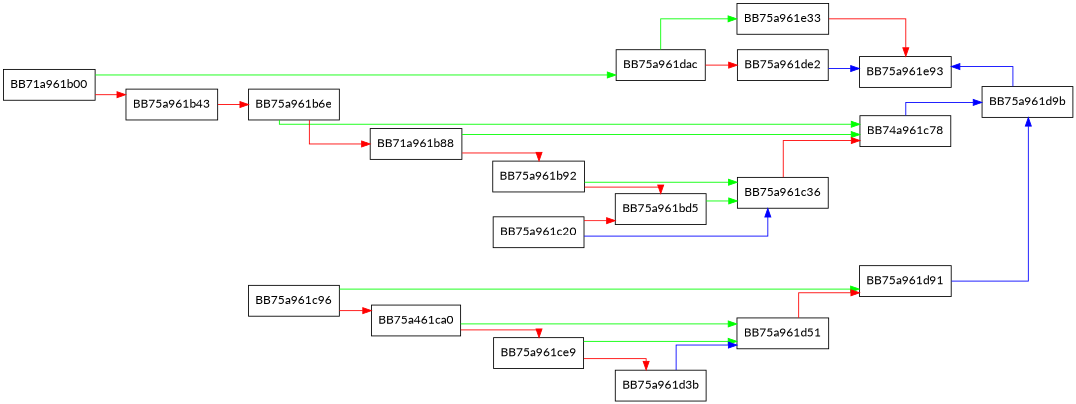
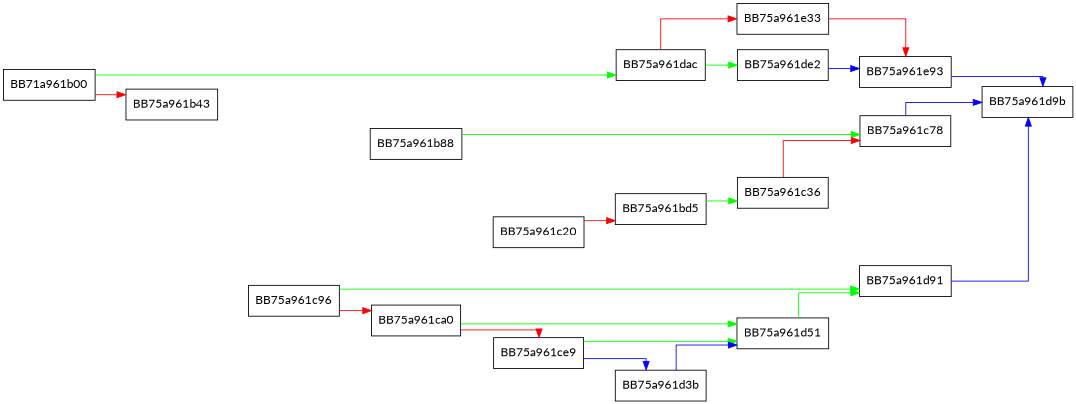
(679, 19) -> (679, 19)
(717, 65) -> (717, 65)
(996, 67) -> (998, 77)
(294, 105) -> none
(905, 131) -> (905, 131)
(416, 144) -> (416, 144)
(539, 177) -> none
(686, 236) -> none
(799, 295) -> (799, 295)
(416, 320) -> (416, 320)
(616, 359) -> (616, 359)
